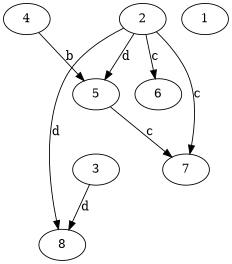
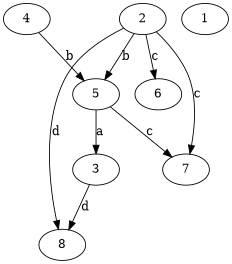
(126, 57) -> (126, 57)
none -> (96, 128)
